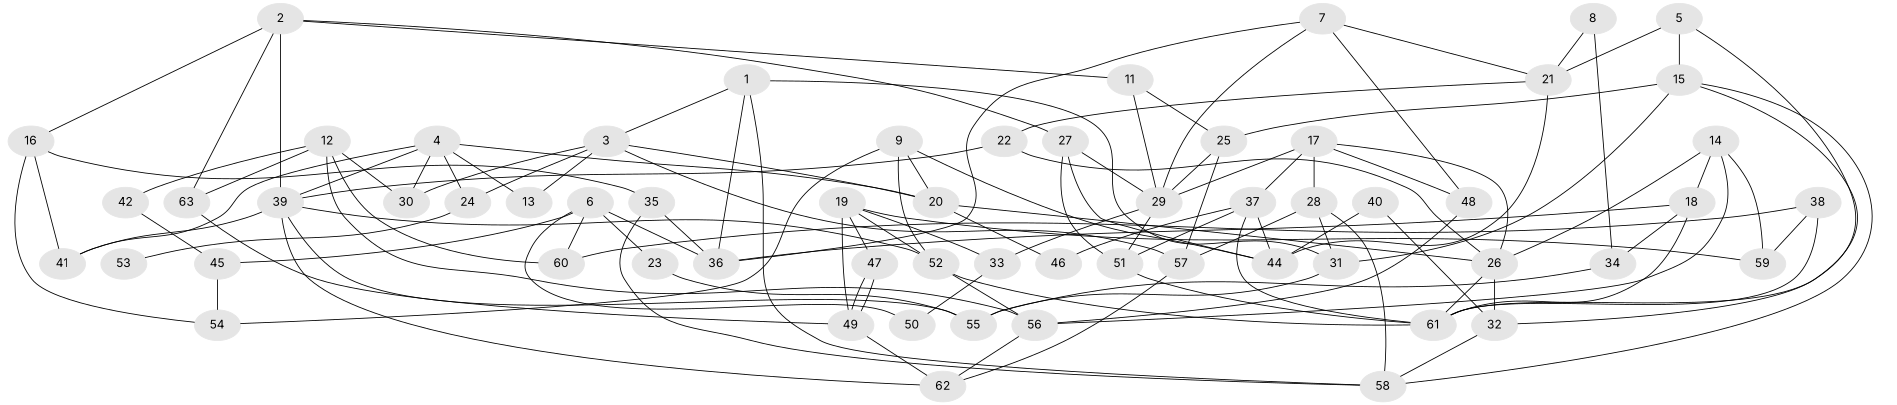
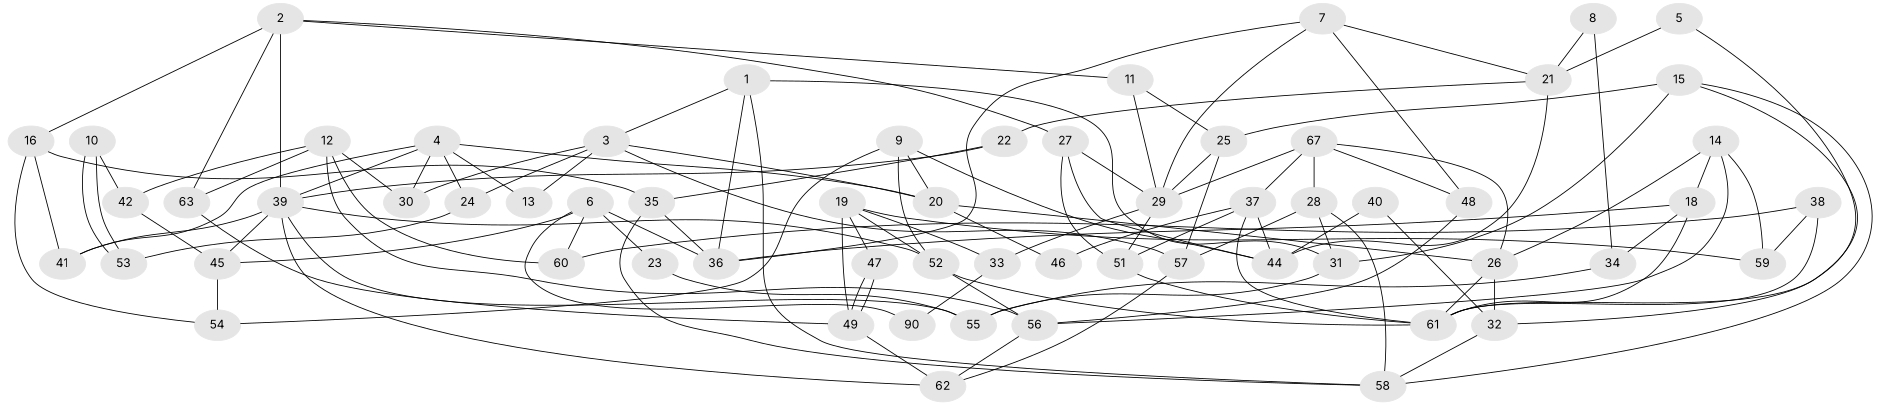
(1679, 49) -> none
none -> (92, 141)
(1314, 141) -> (1314, 141)
(1252, 160) -> (782, 182)
none -> (249, 233)
(912, 325) -> (912, 325)
